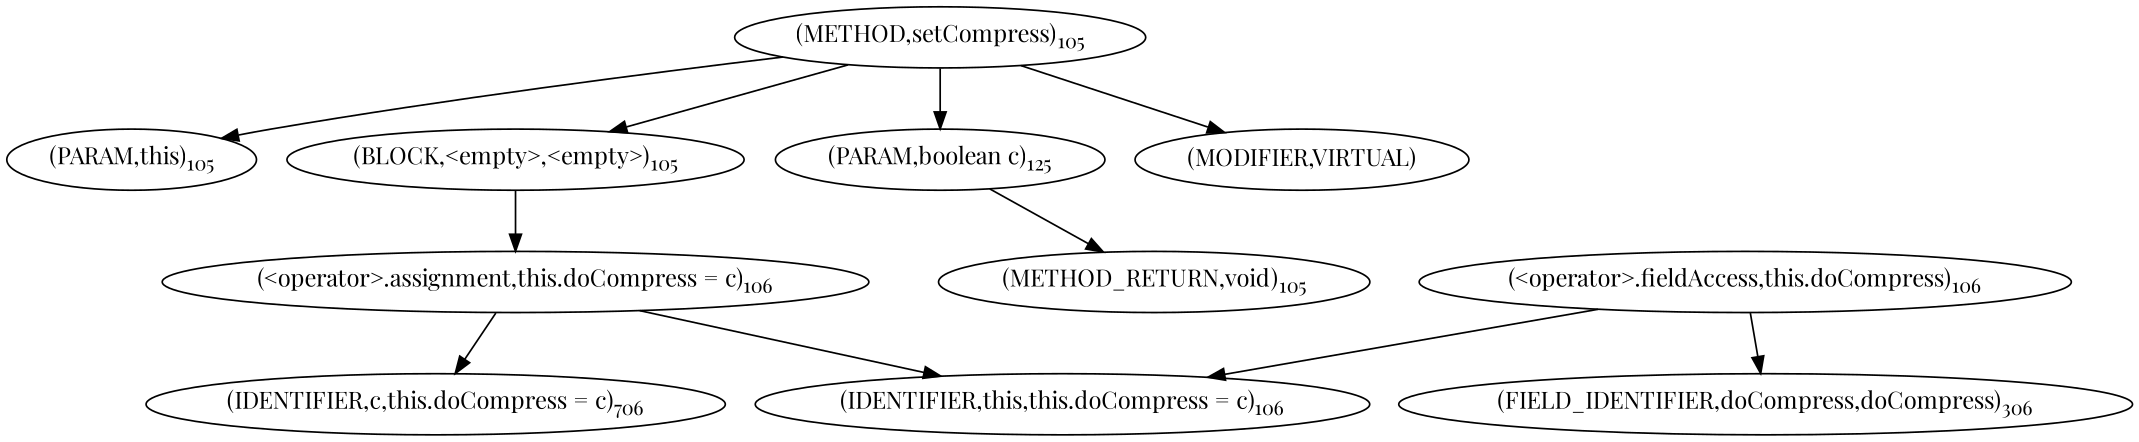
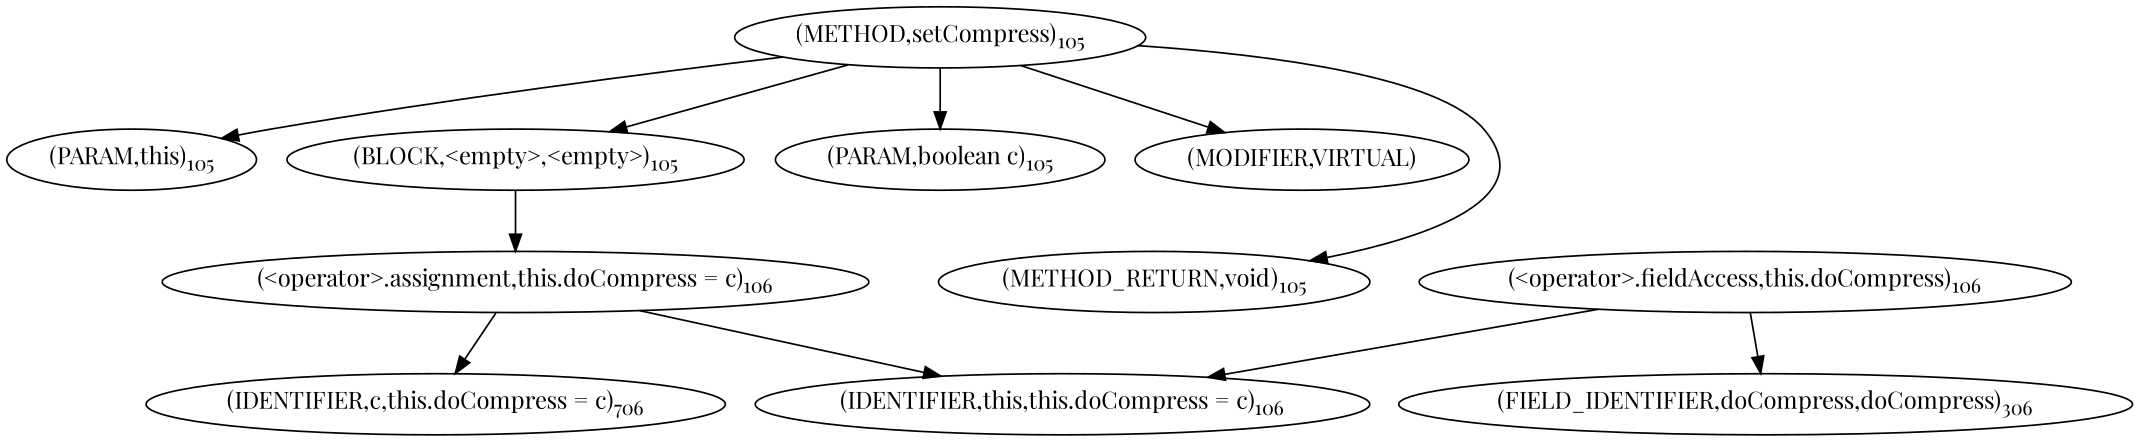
(1040, 157) -> (1040, 157)
(1039, 216) -> (1436, 98)
